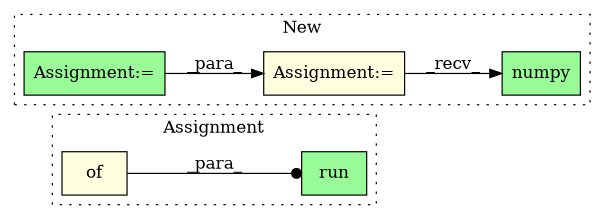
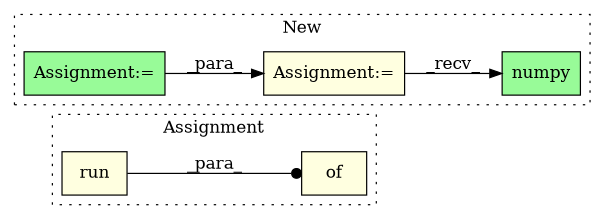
(209, 173) -> (209, 173)
(334, 173) -> (95, 173)
